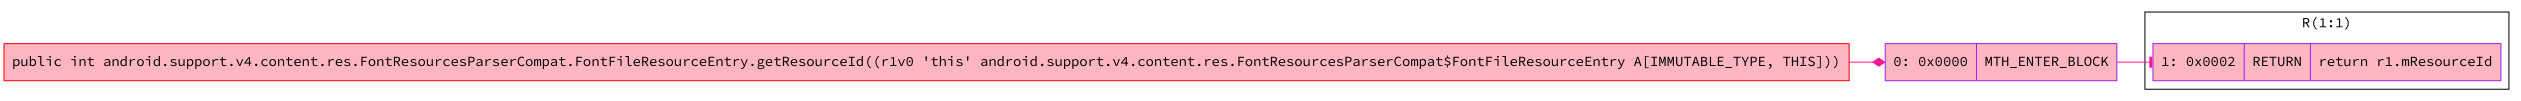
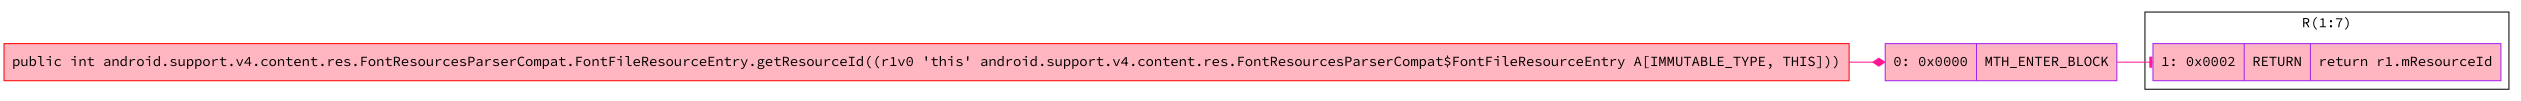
(2327, 24) -> (2327, 24)
